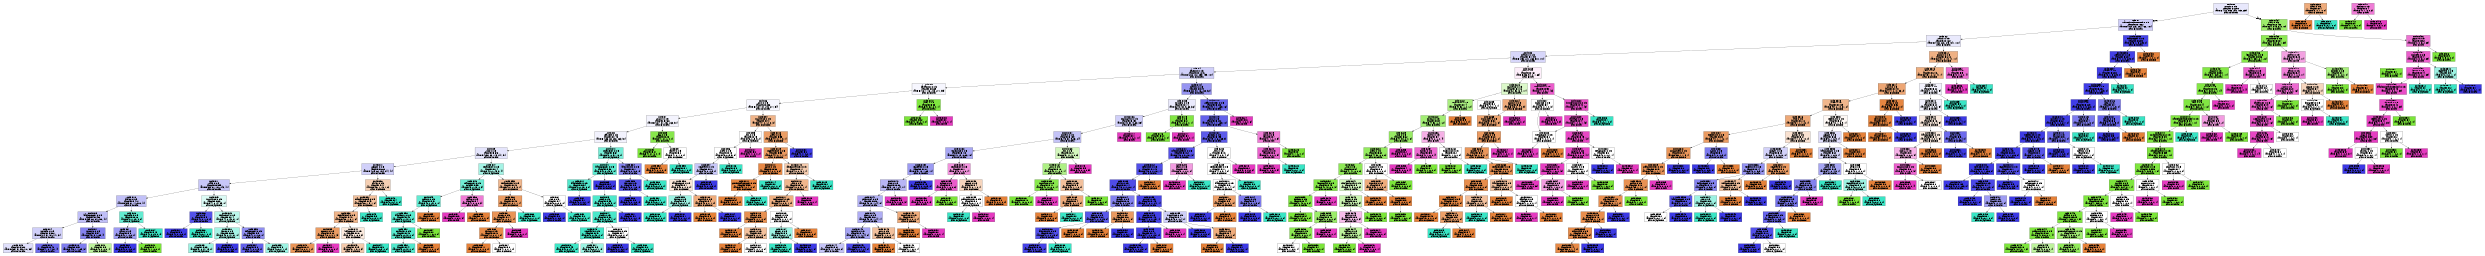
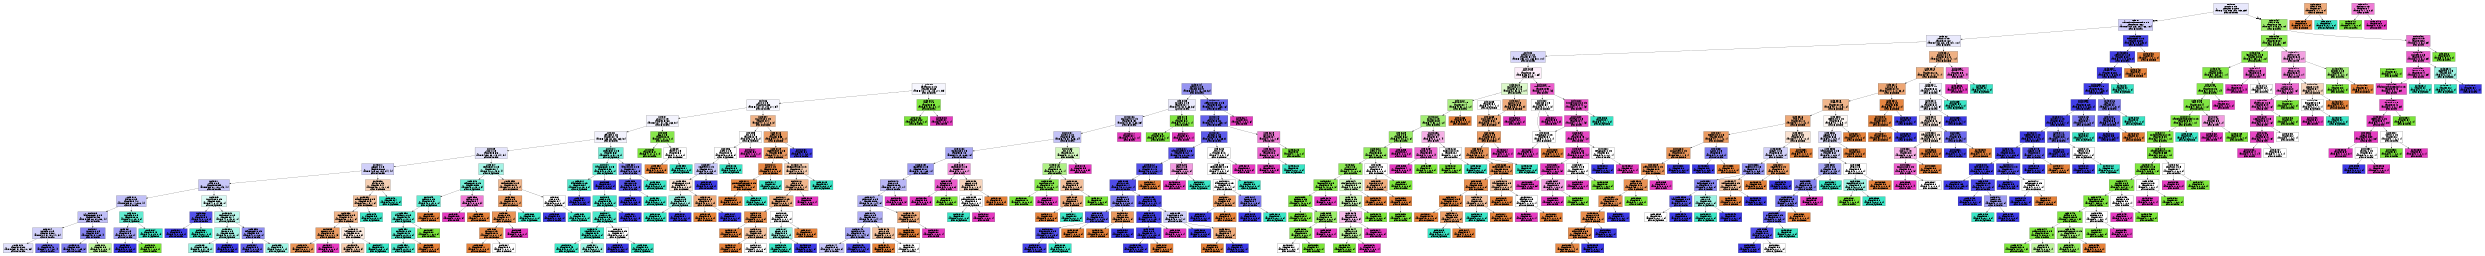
(1197, 73) -> none
(1182, 109) -> (1182, 109)
(1244, 172) -> (1244, 172)
(472, 185) -> (472, 185)
(921, 185) -> none
